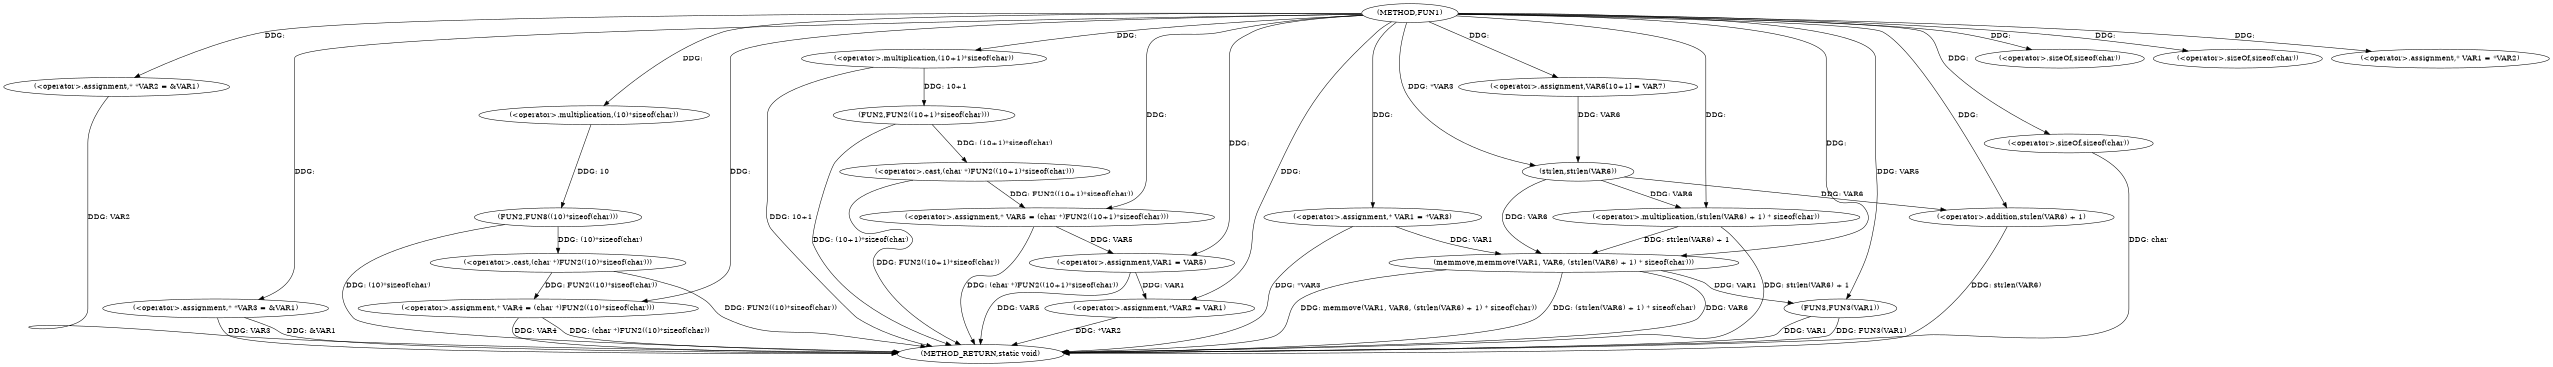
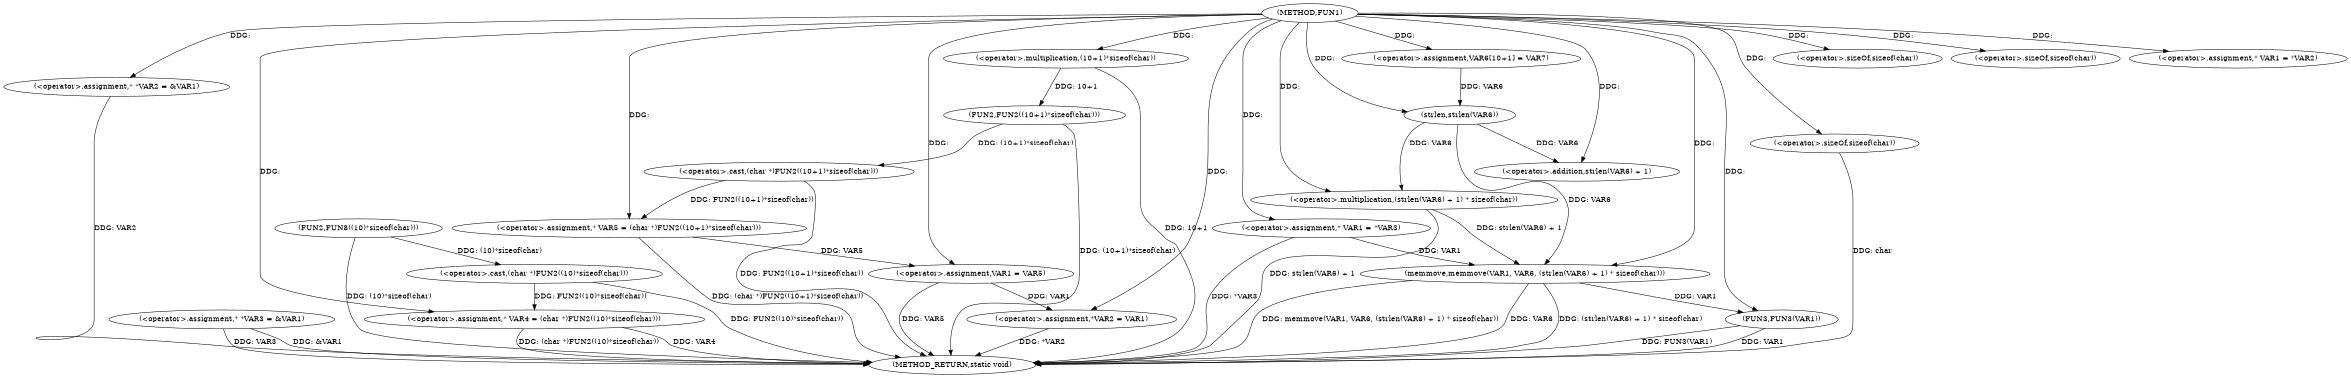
(700, 29) -> none
(1431, 87) -> (1326, 59)
(594, 115) -> none
(1899, 172) -> (1736, 172)
(1564, 351) -> none
